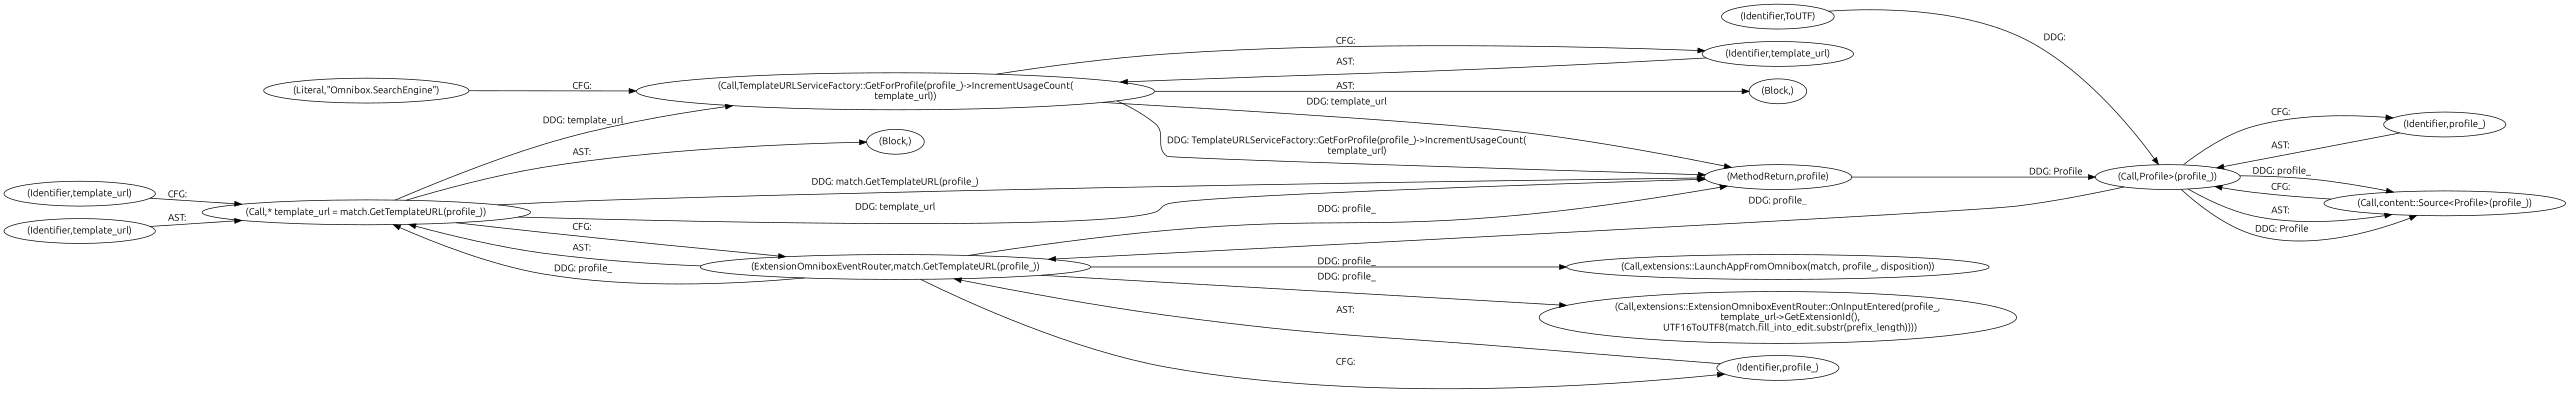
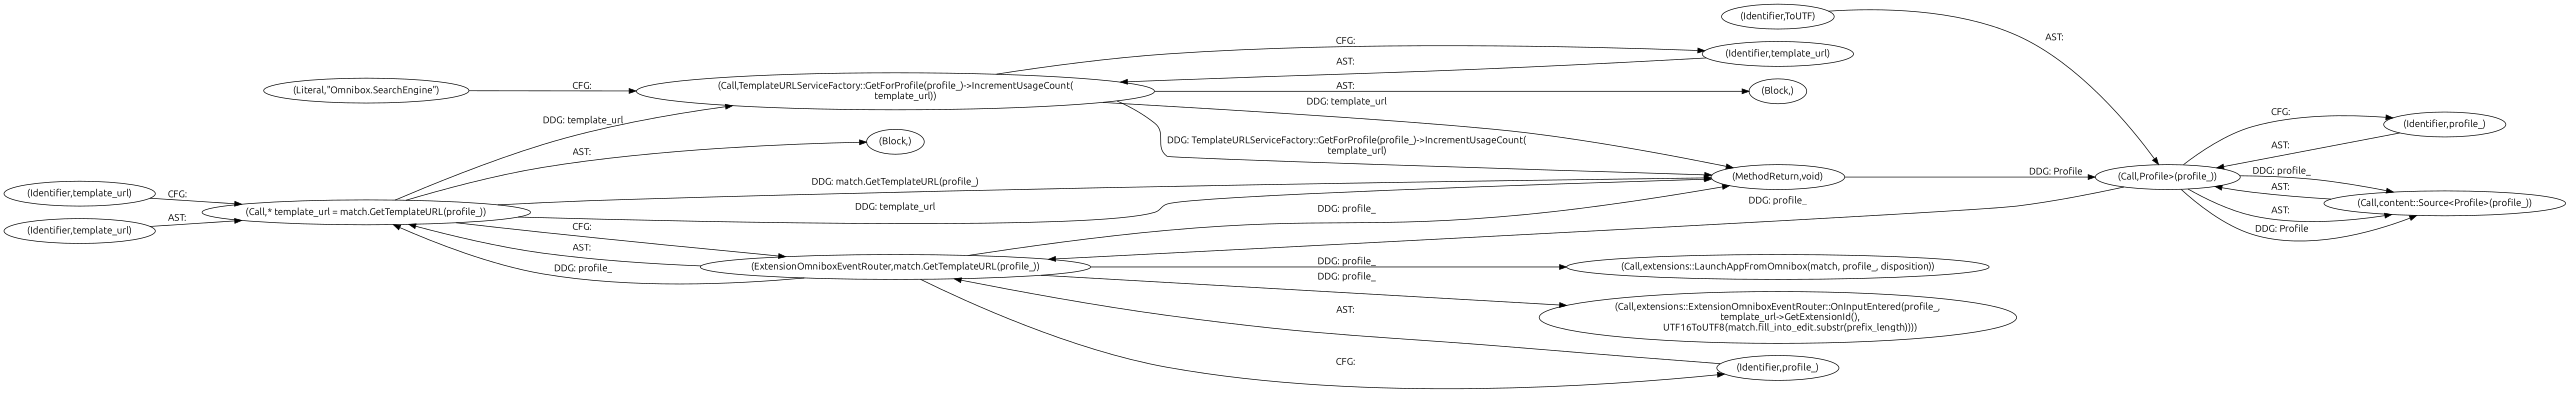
(2056, 38) -> (2056, 38)
(1778, 177) -> (1778, 177)
(2282, 187) -> (2282, 187)
